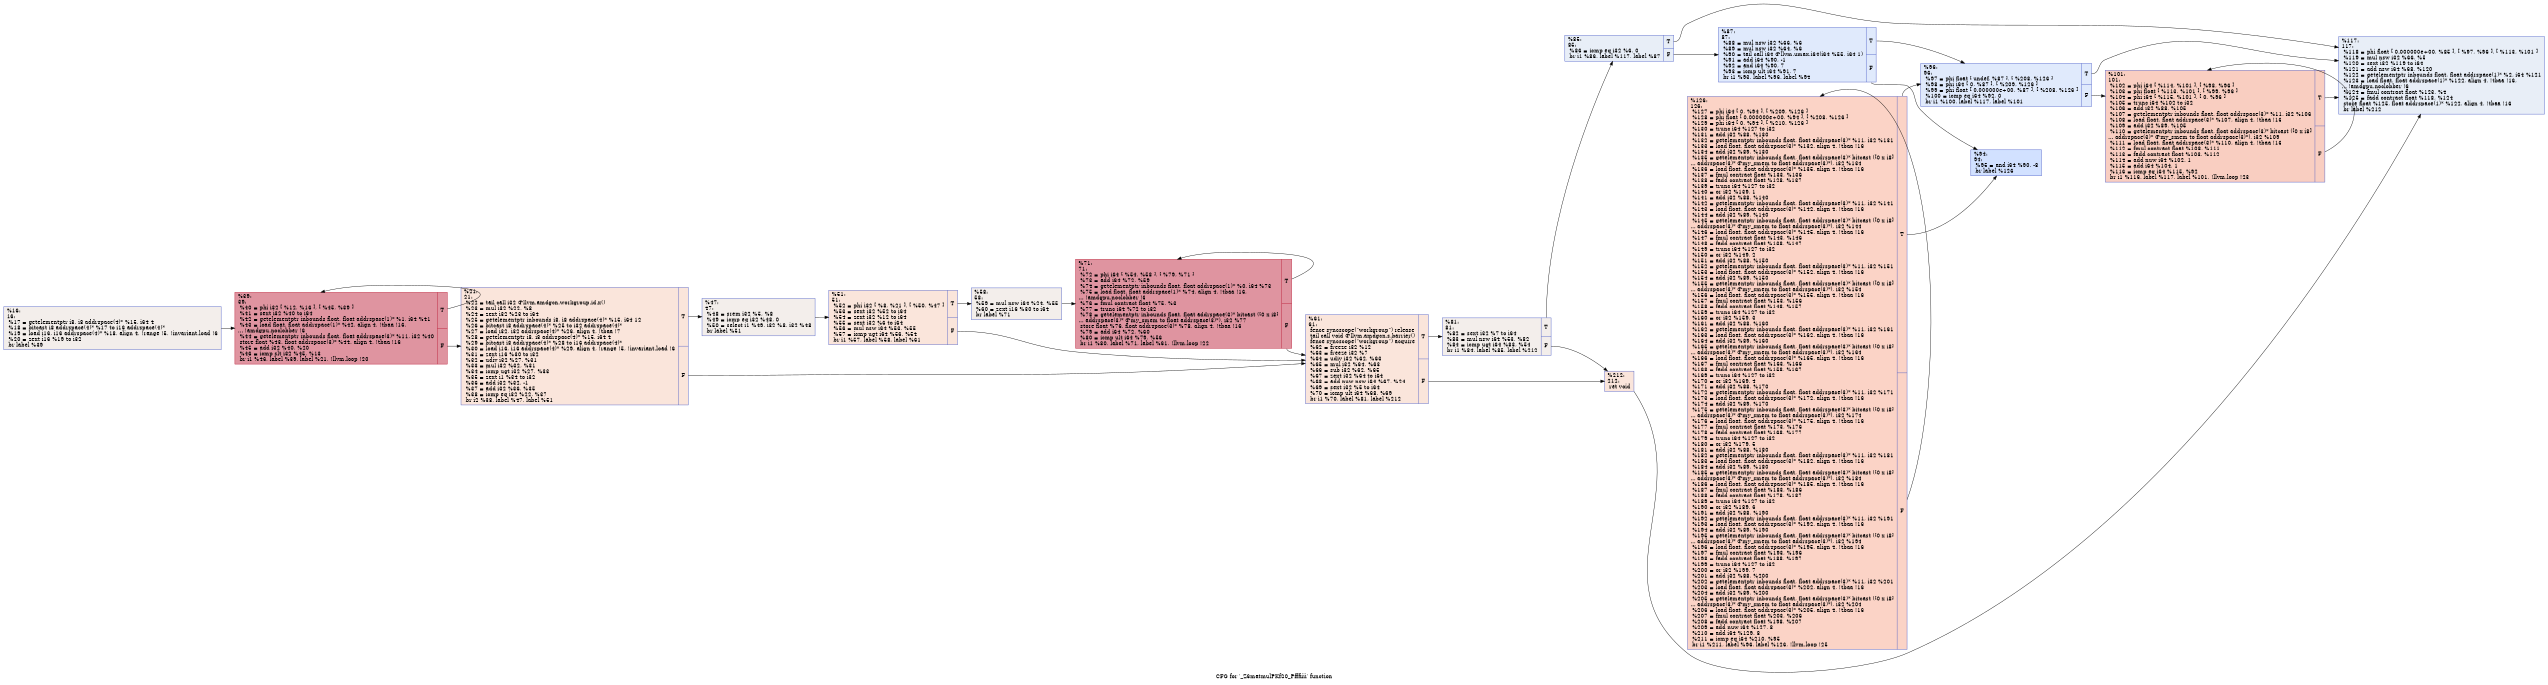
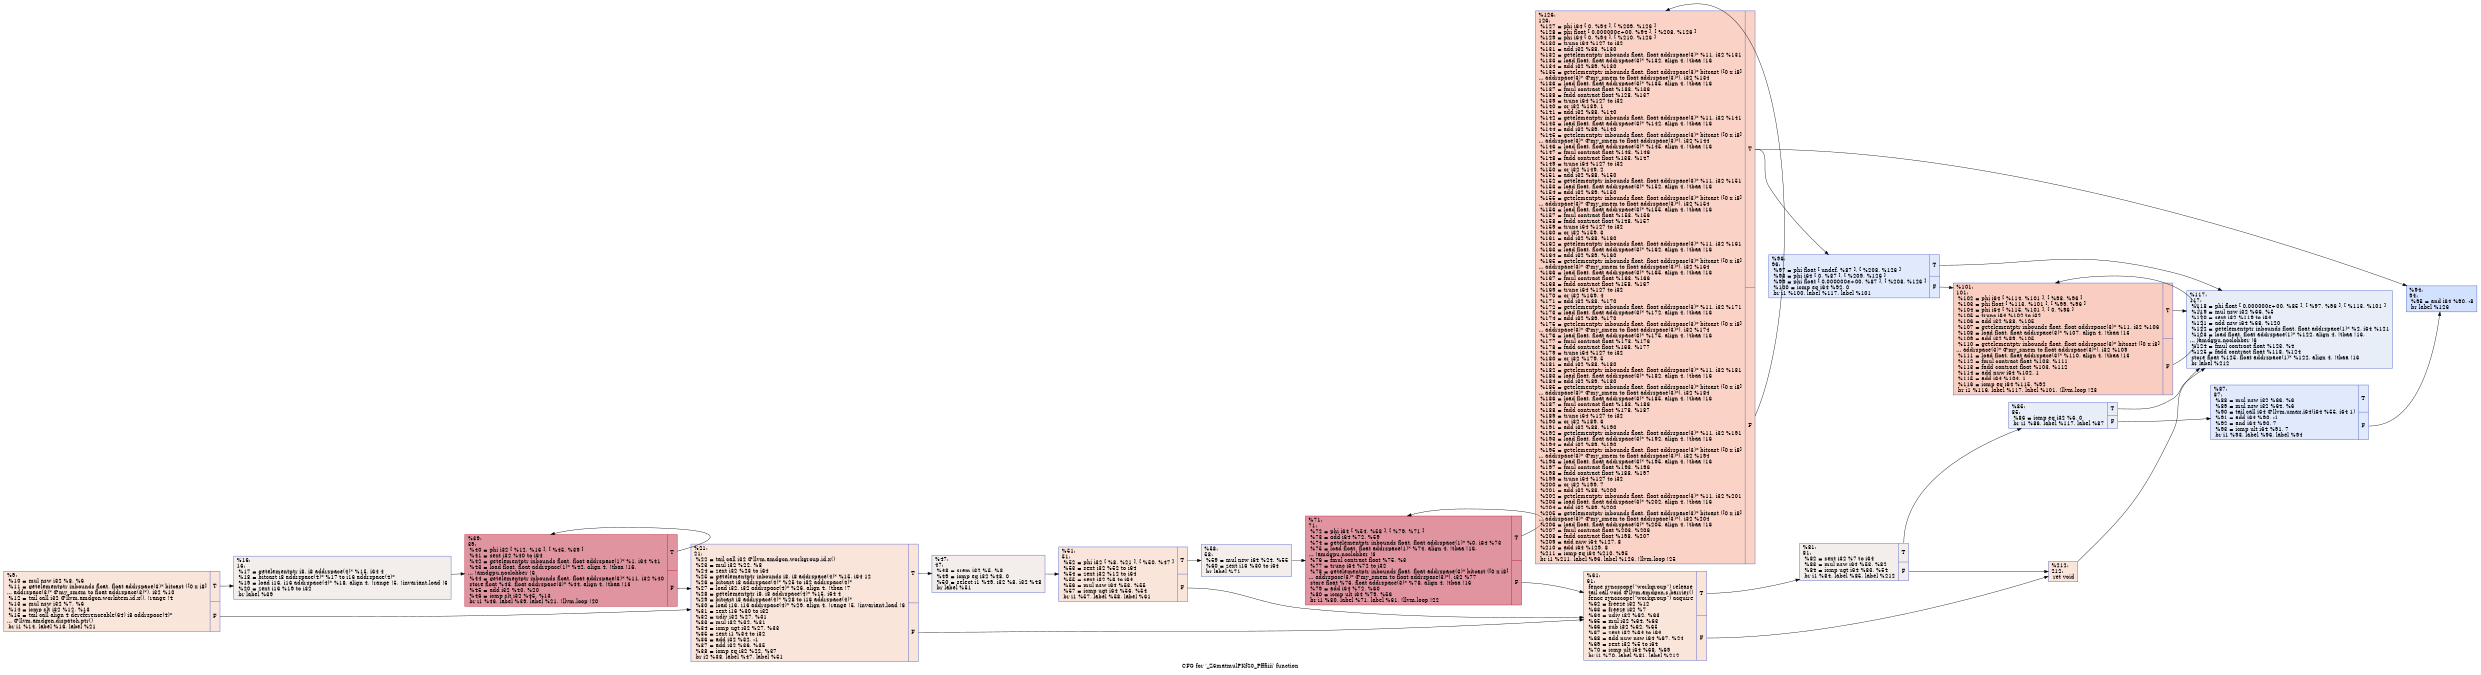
(1920, 47) -> none
none -> (112, 601)
